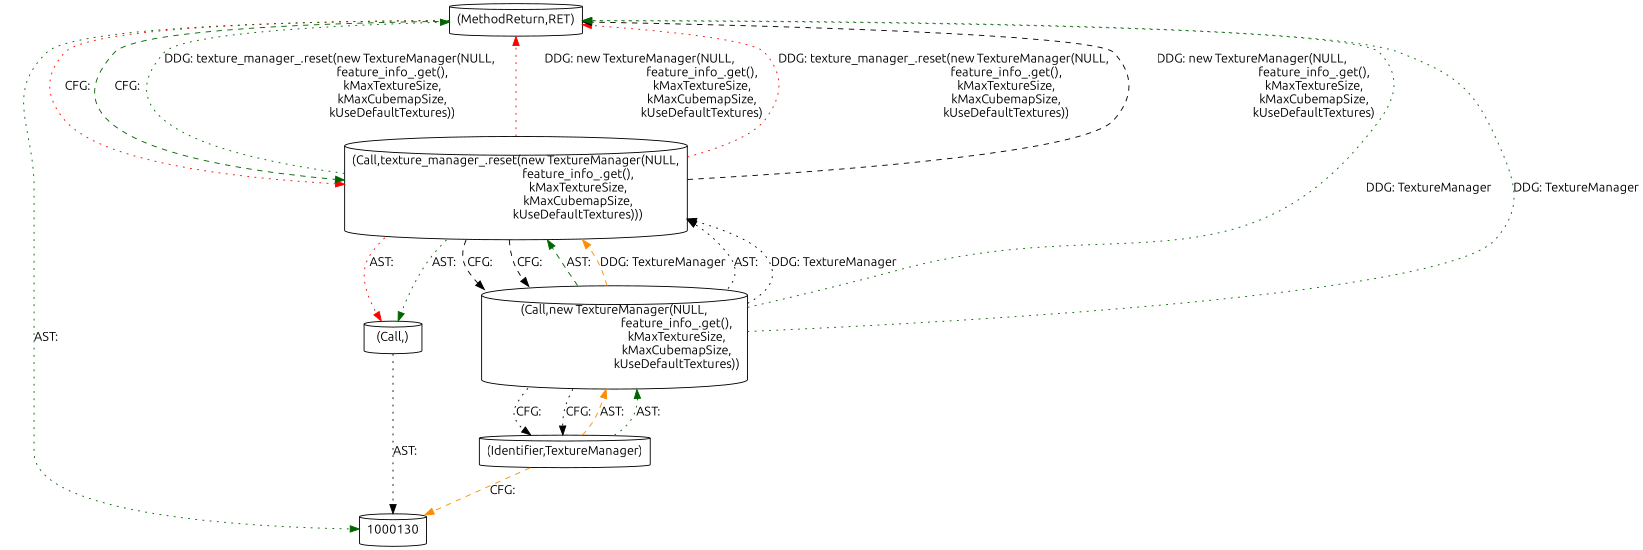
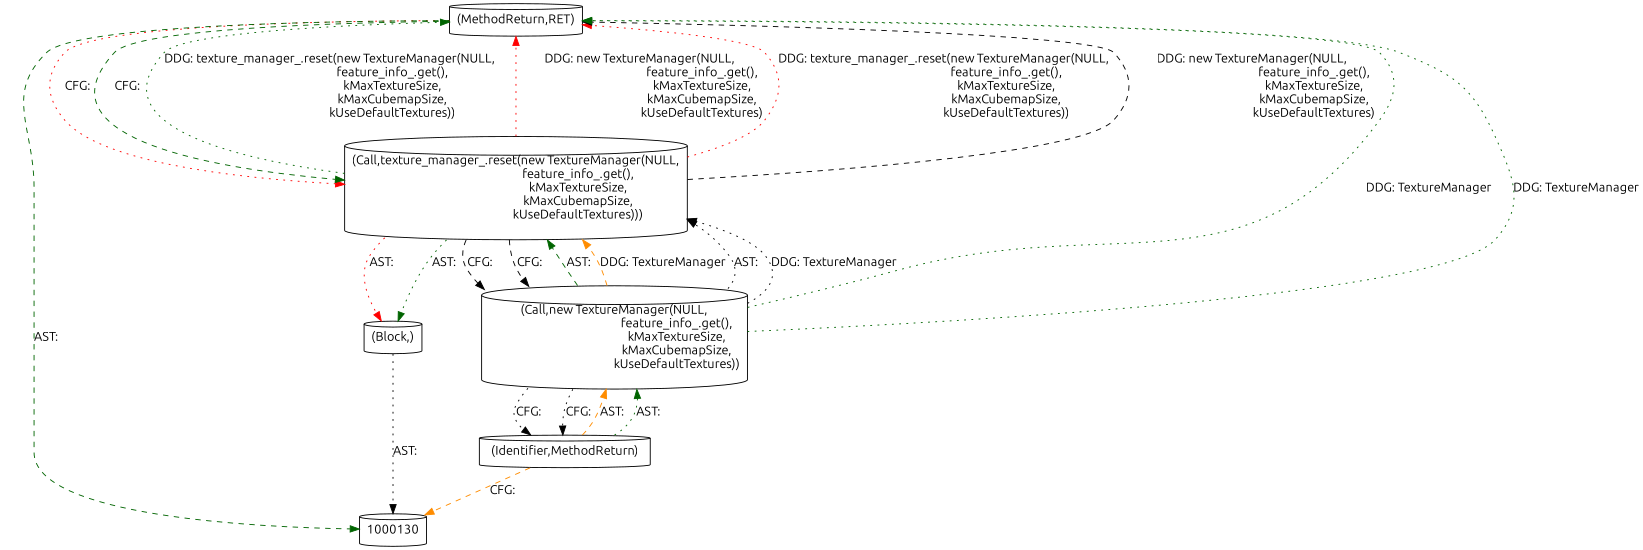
(34, 215) -> (34, 215)
(393, 337) -> (393, 337)
(565, 451) -> (565, 451)
